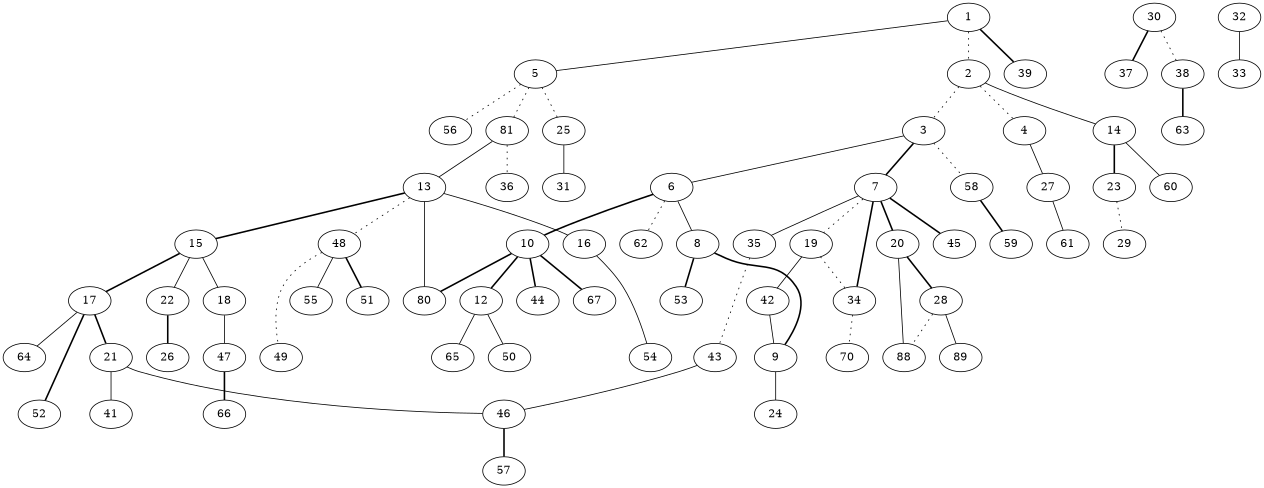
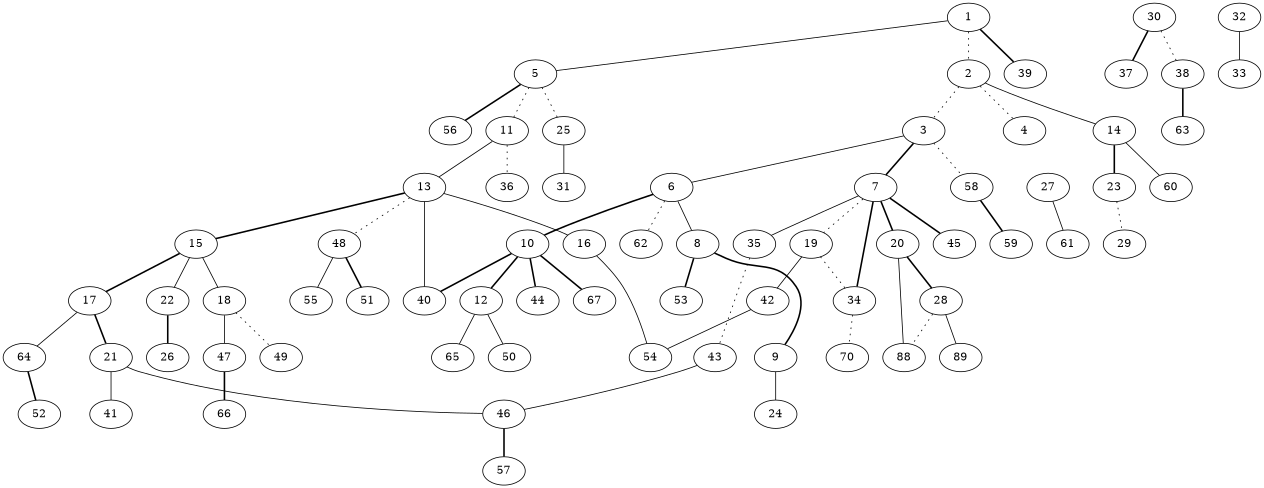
(493, 102) -> (493, 102)
(507, 131) -> (507, 131)
(1036, 159) -> none
(282, 289) -> (253, 329)
(424, 301) -> (424, 301)
(772, 329) -> (709, 329)
(65, 358) -> (32, 386)
